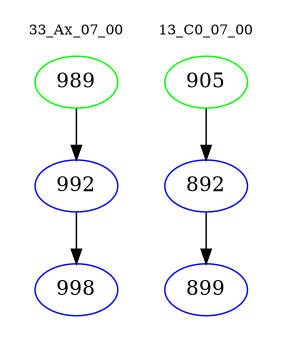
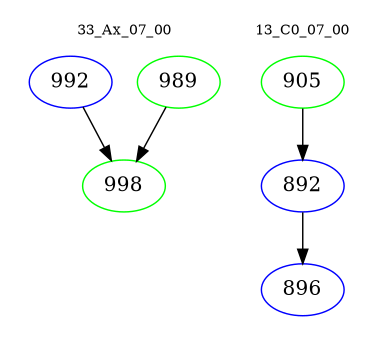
(76, 127) -> (155, 128)
(76, 290) -> (124, 186)
(206, 290) -> (303, 290)
